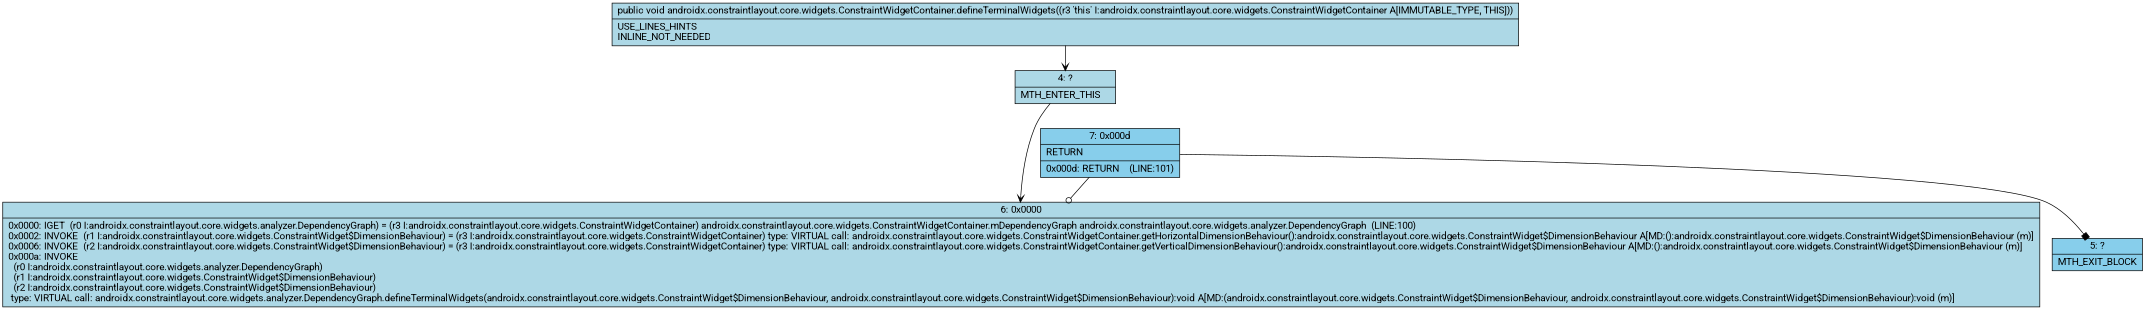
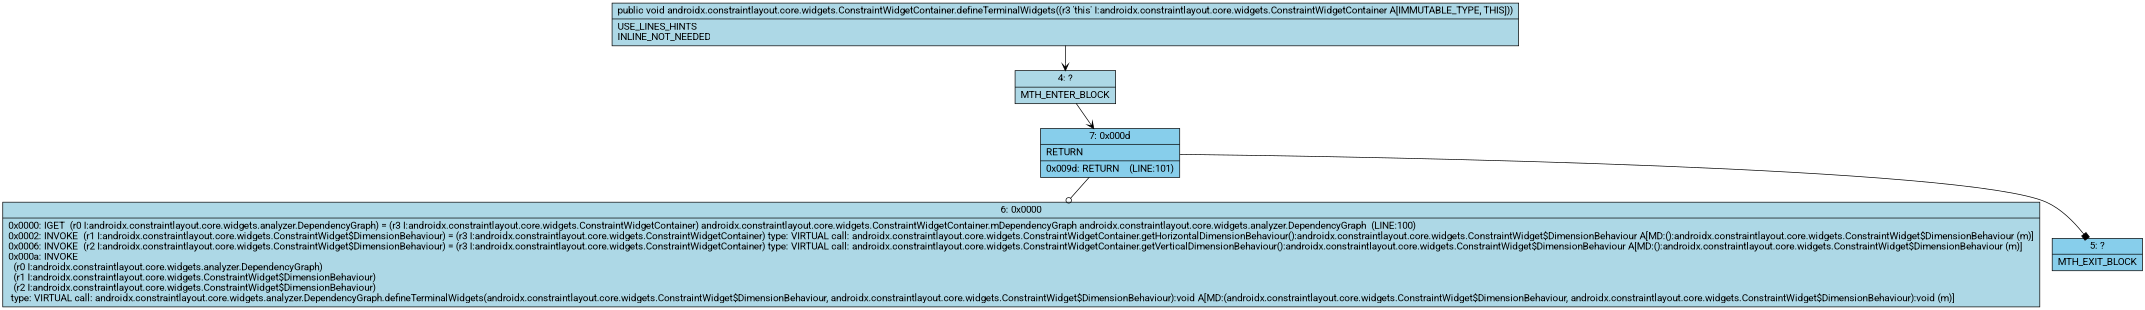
(1061, 95) -> (1065, 95)
(1028, 147) -> (1083, 113)
(1110, 169) -> (1110, 169)
